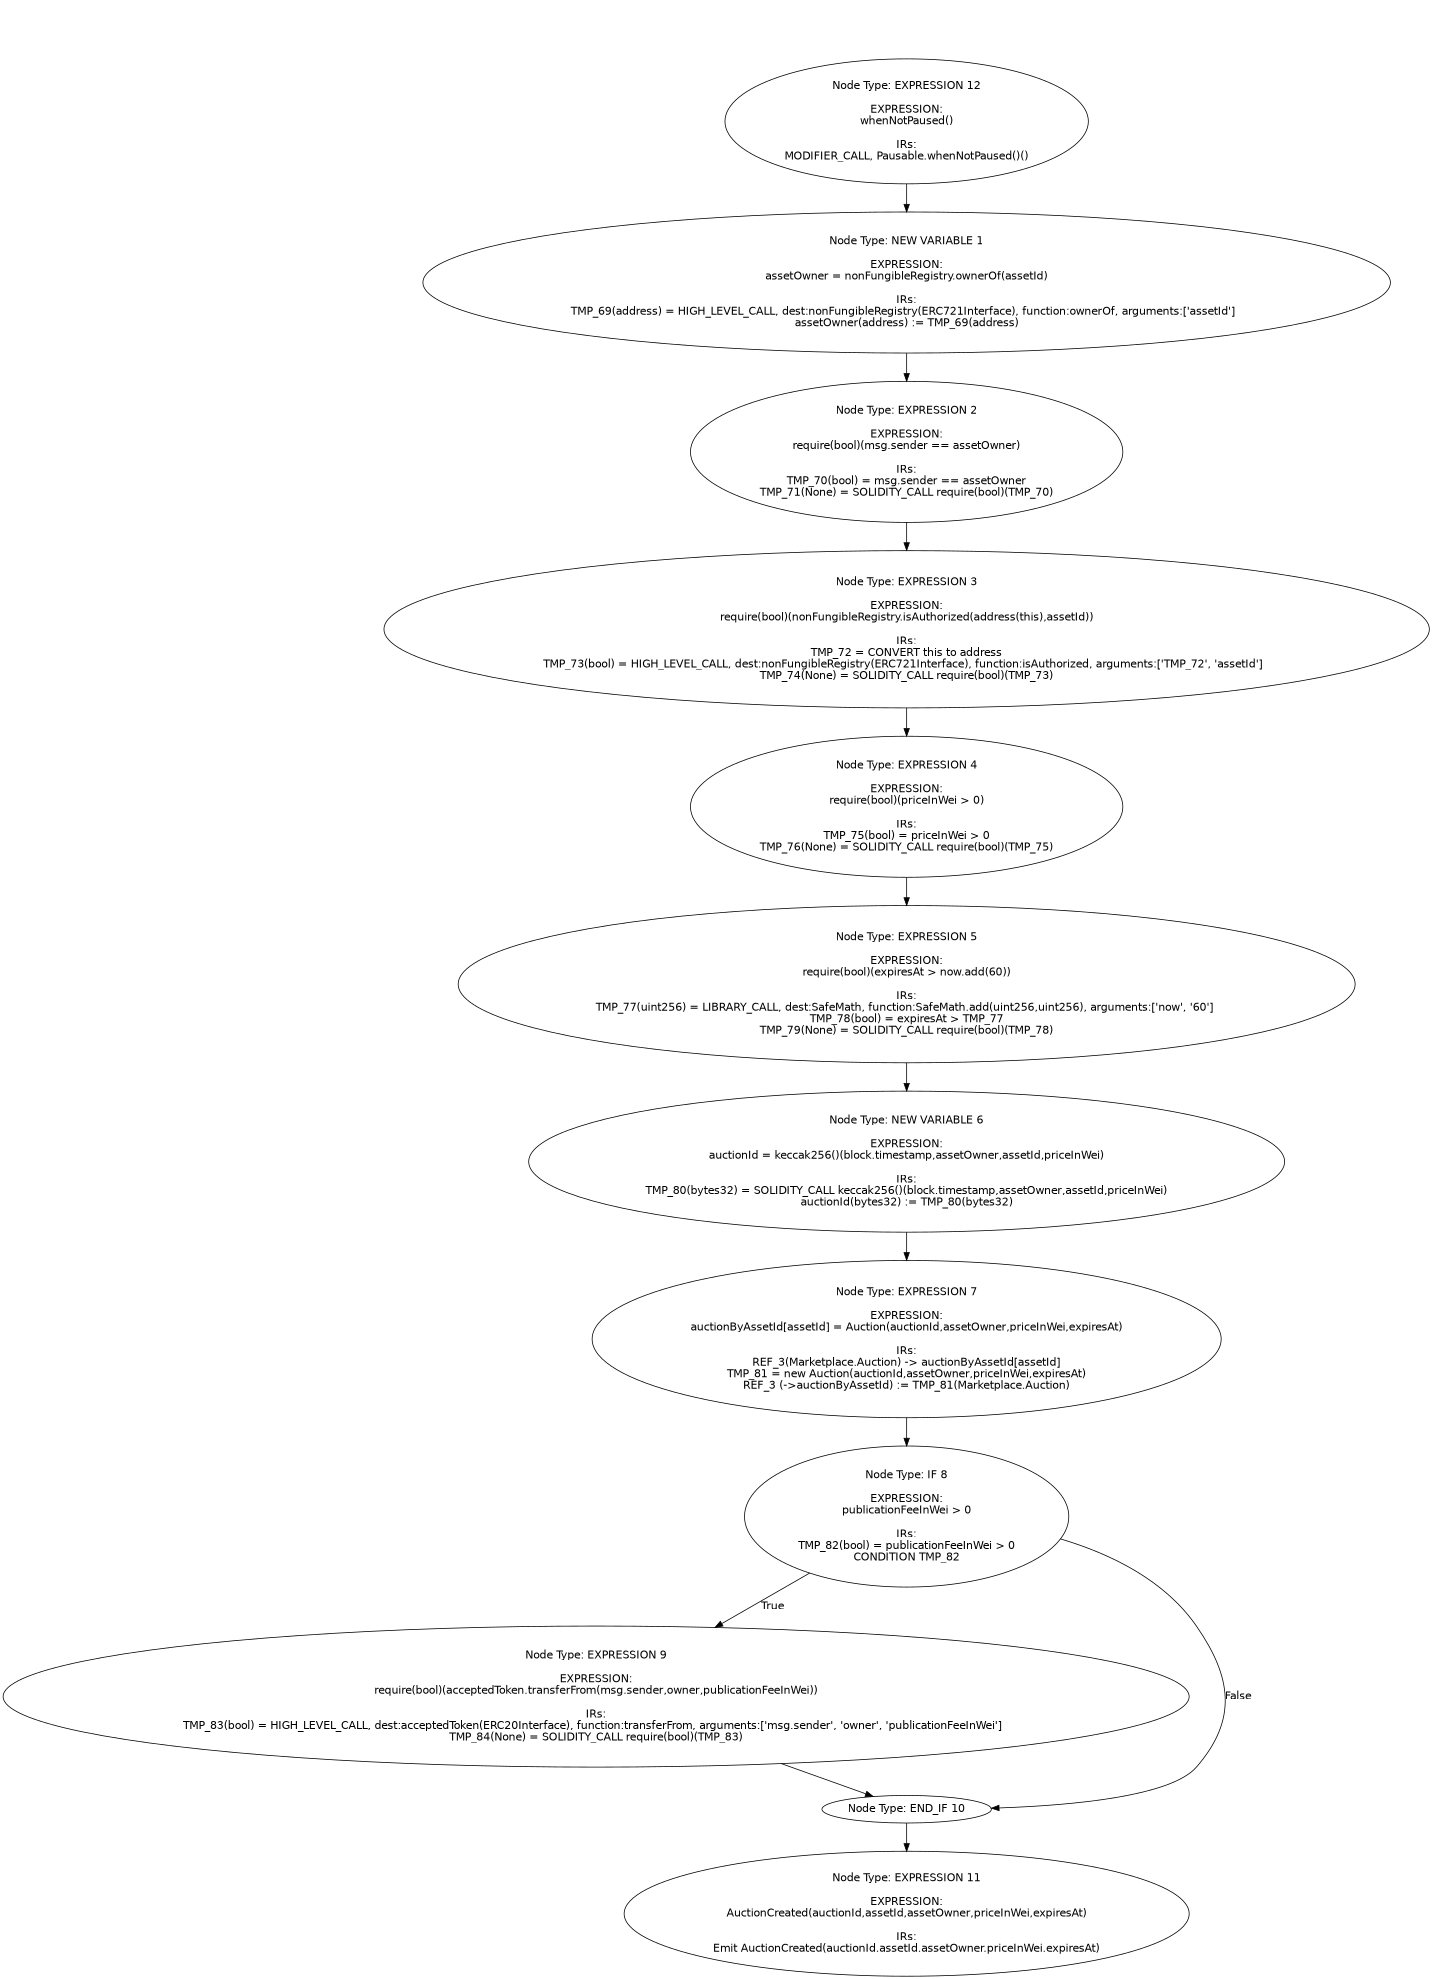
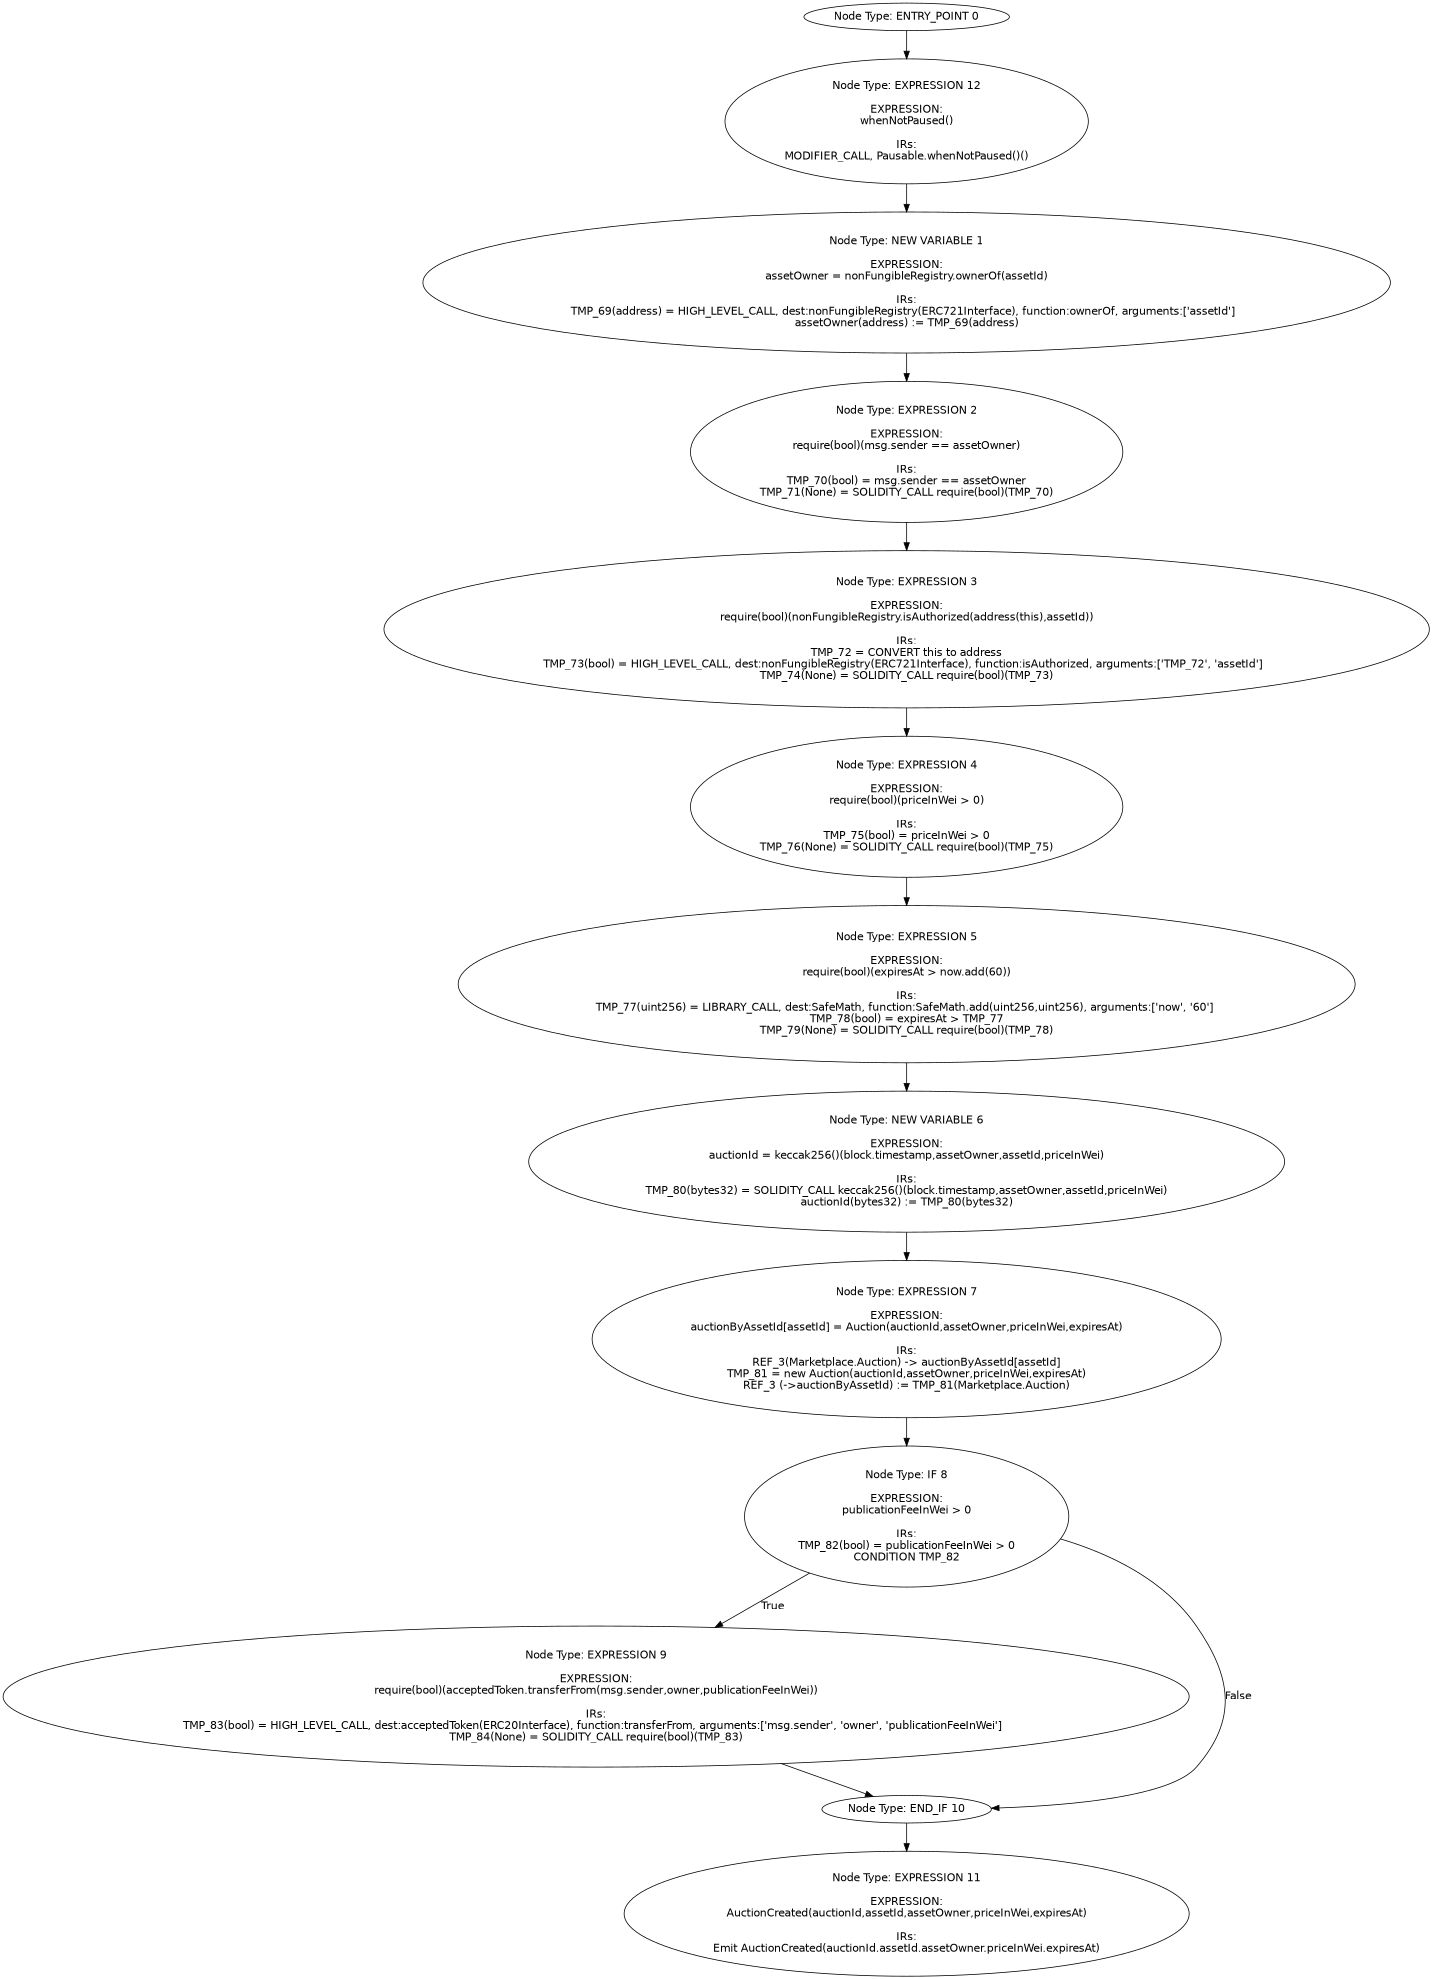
none -> (907, 17)
